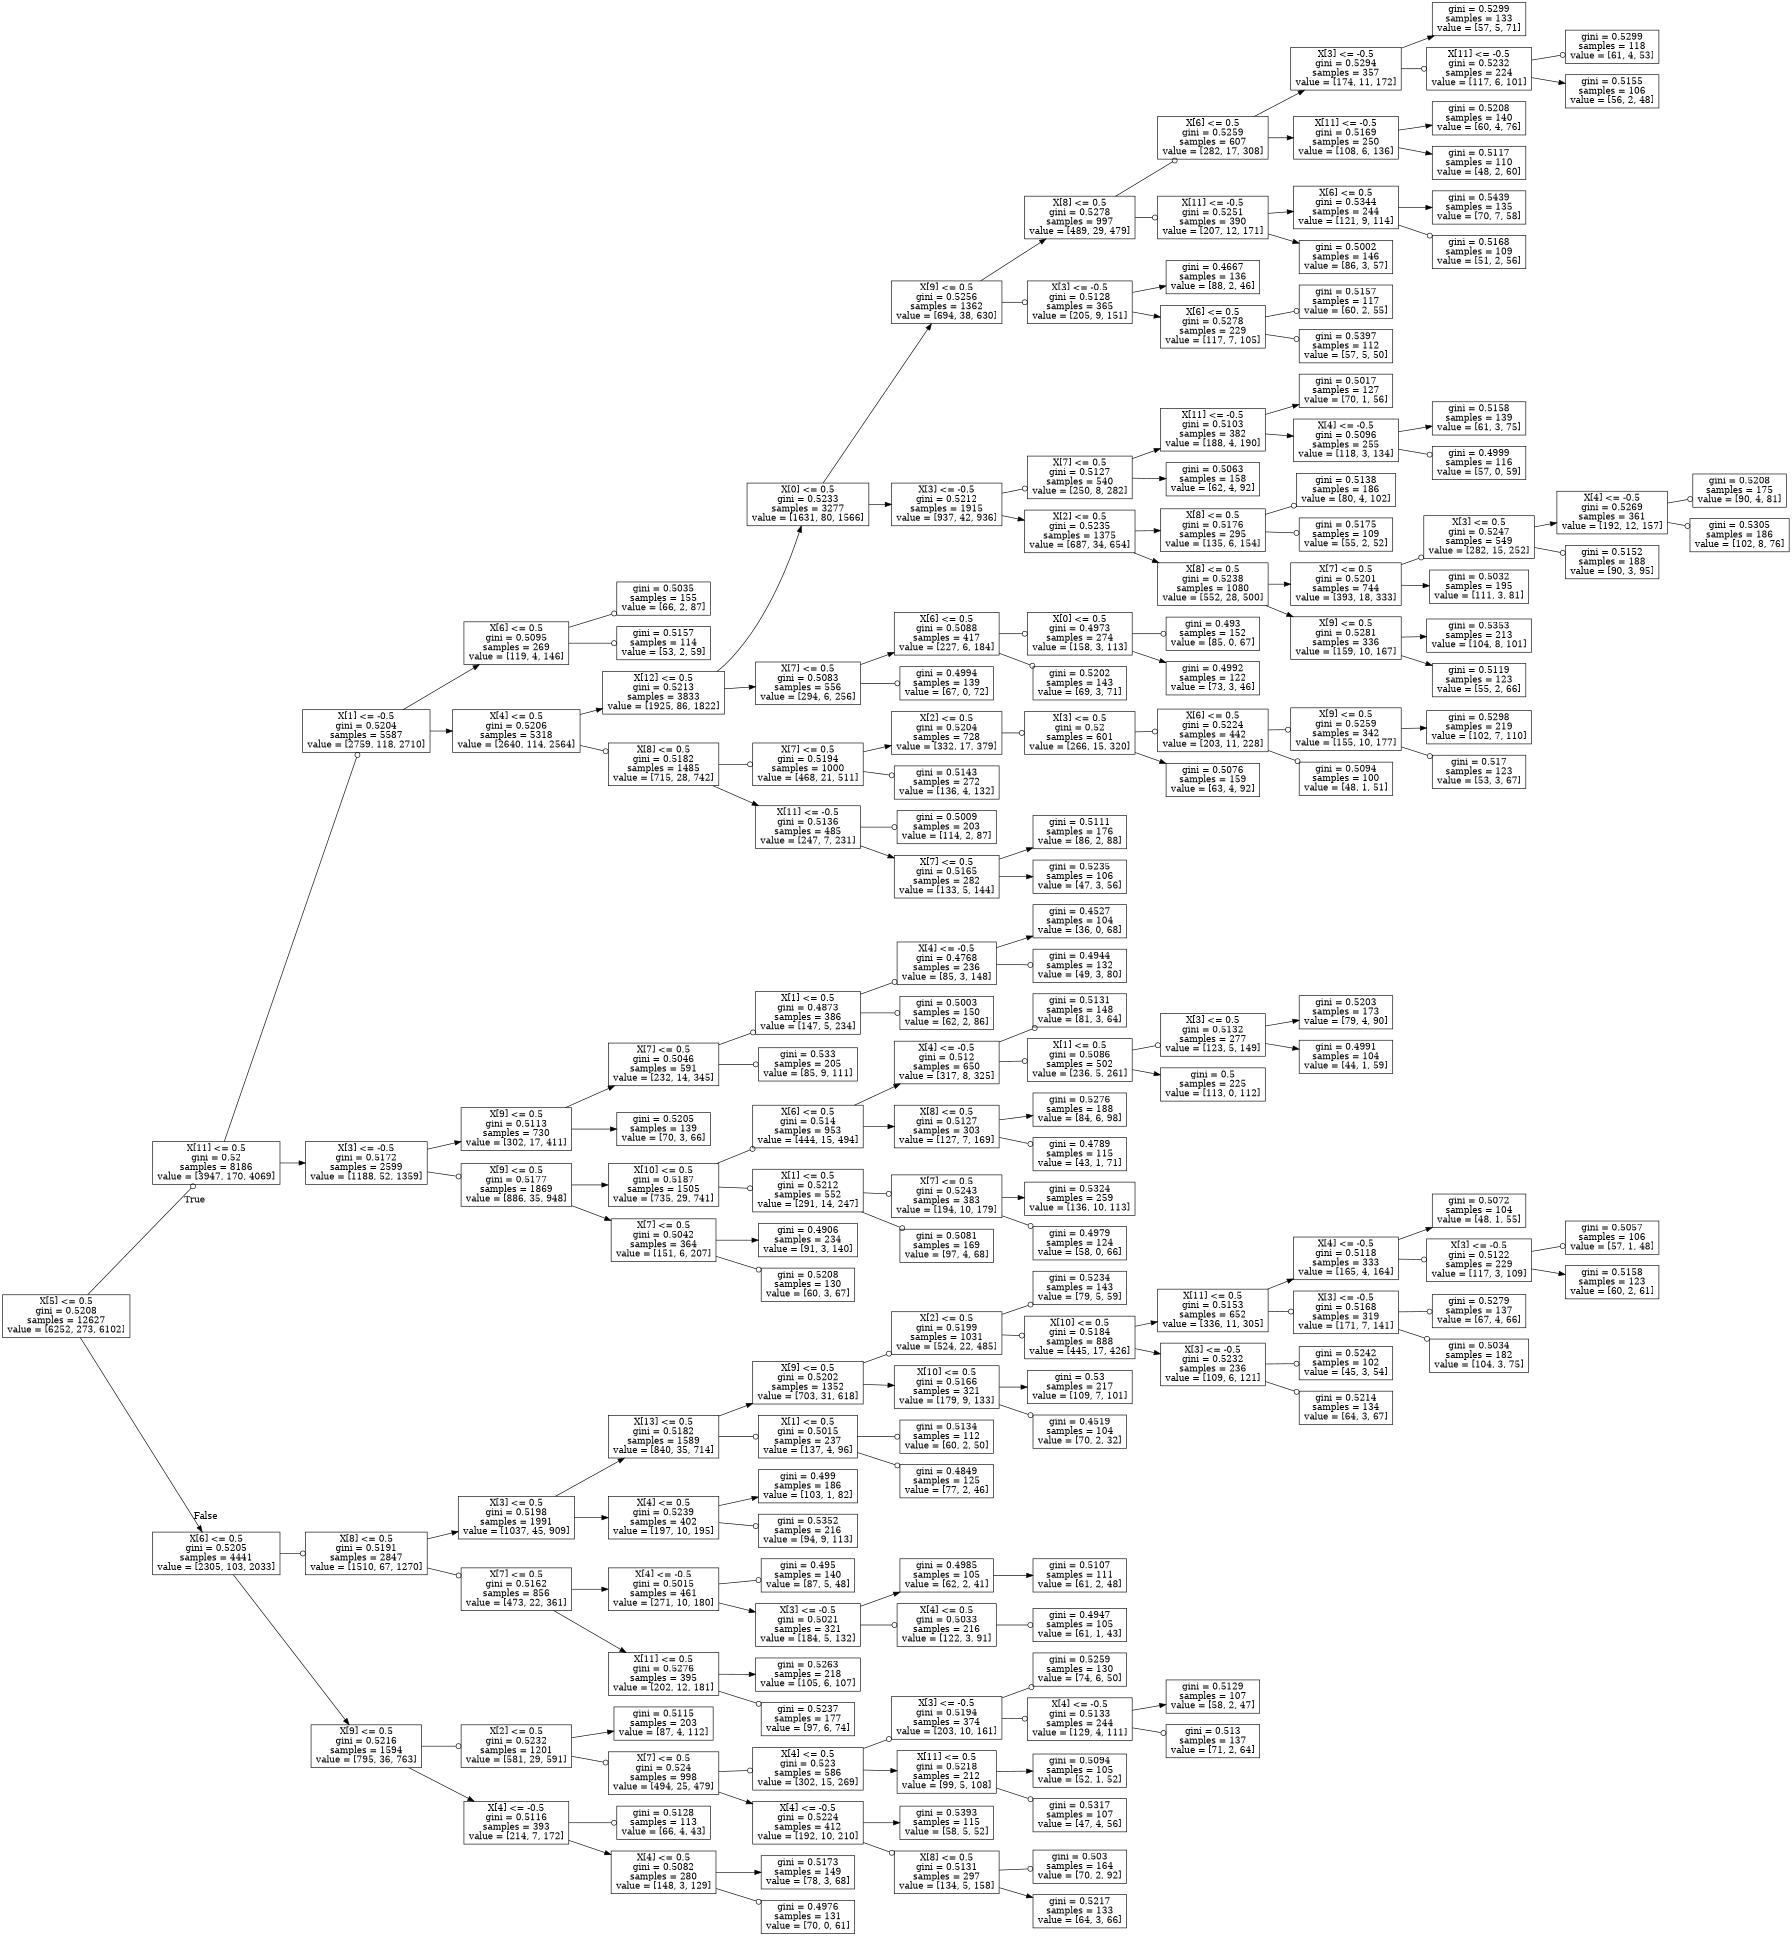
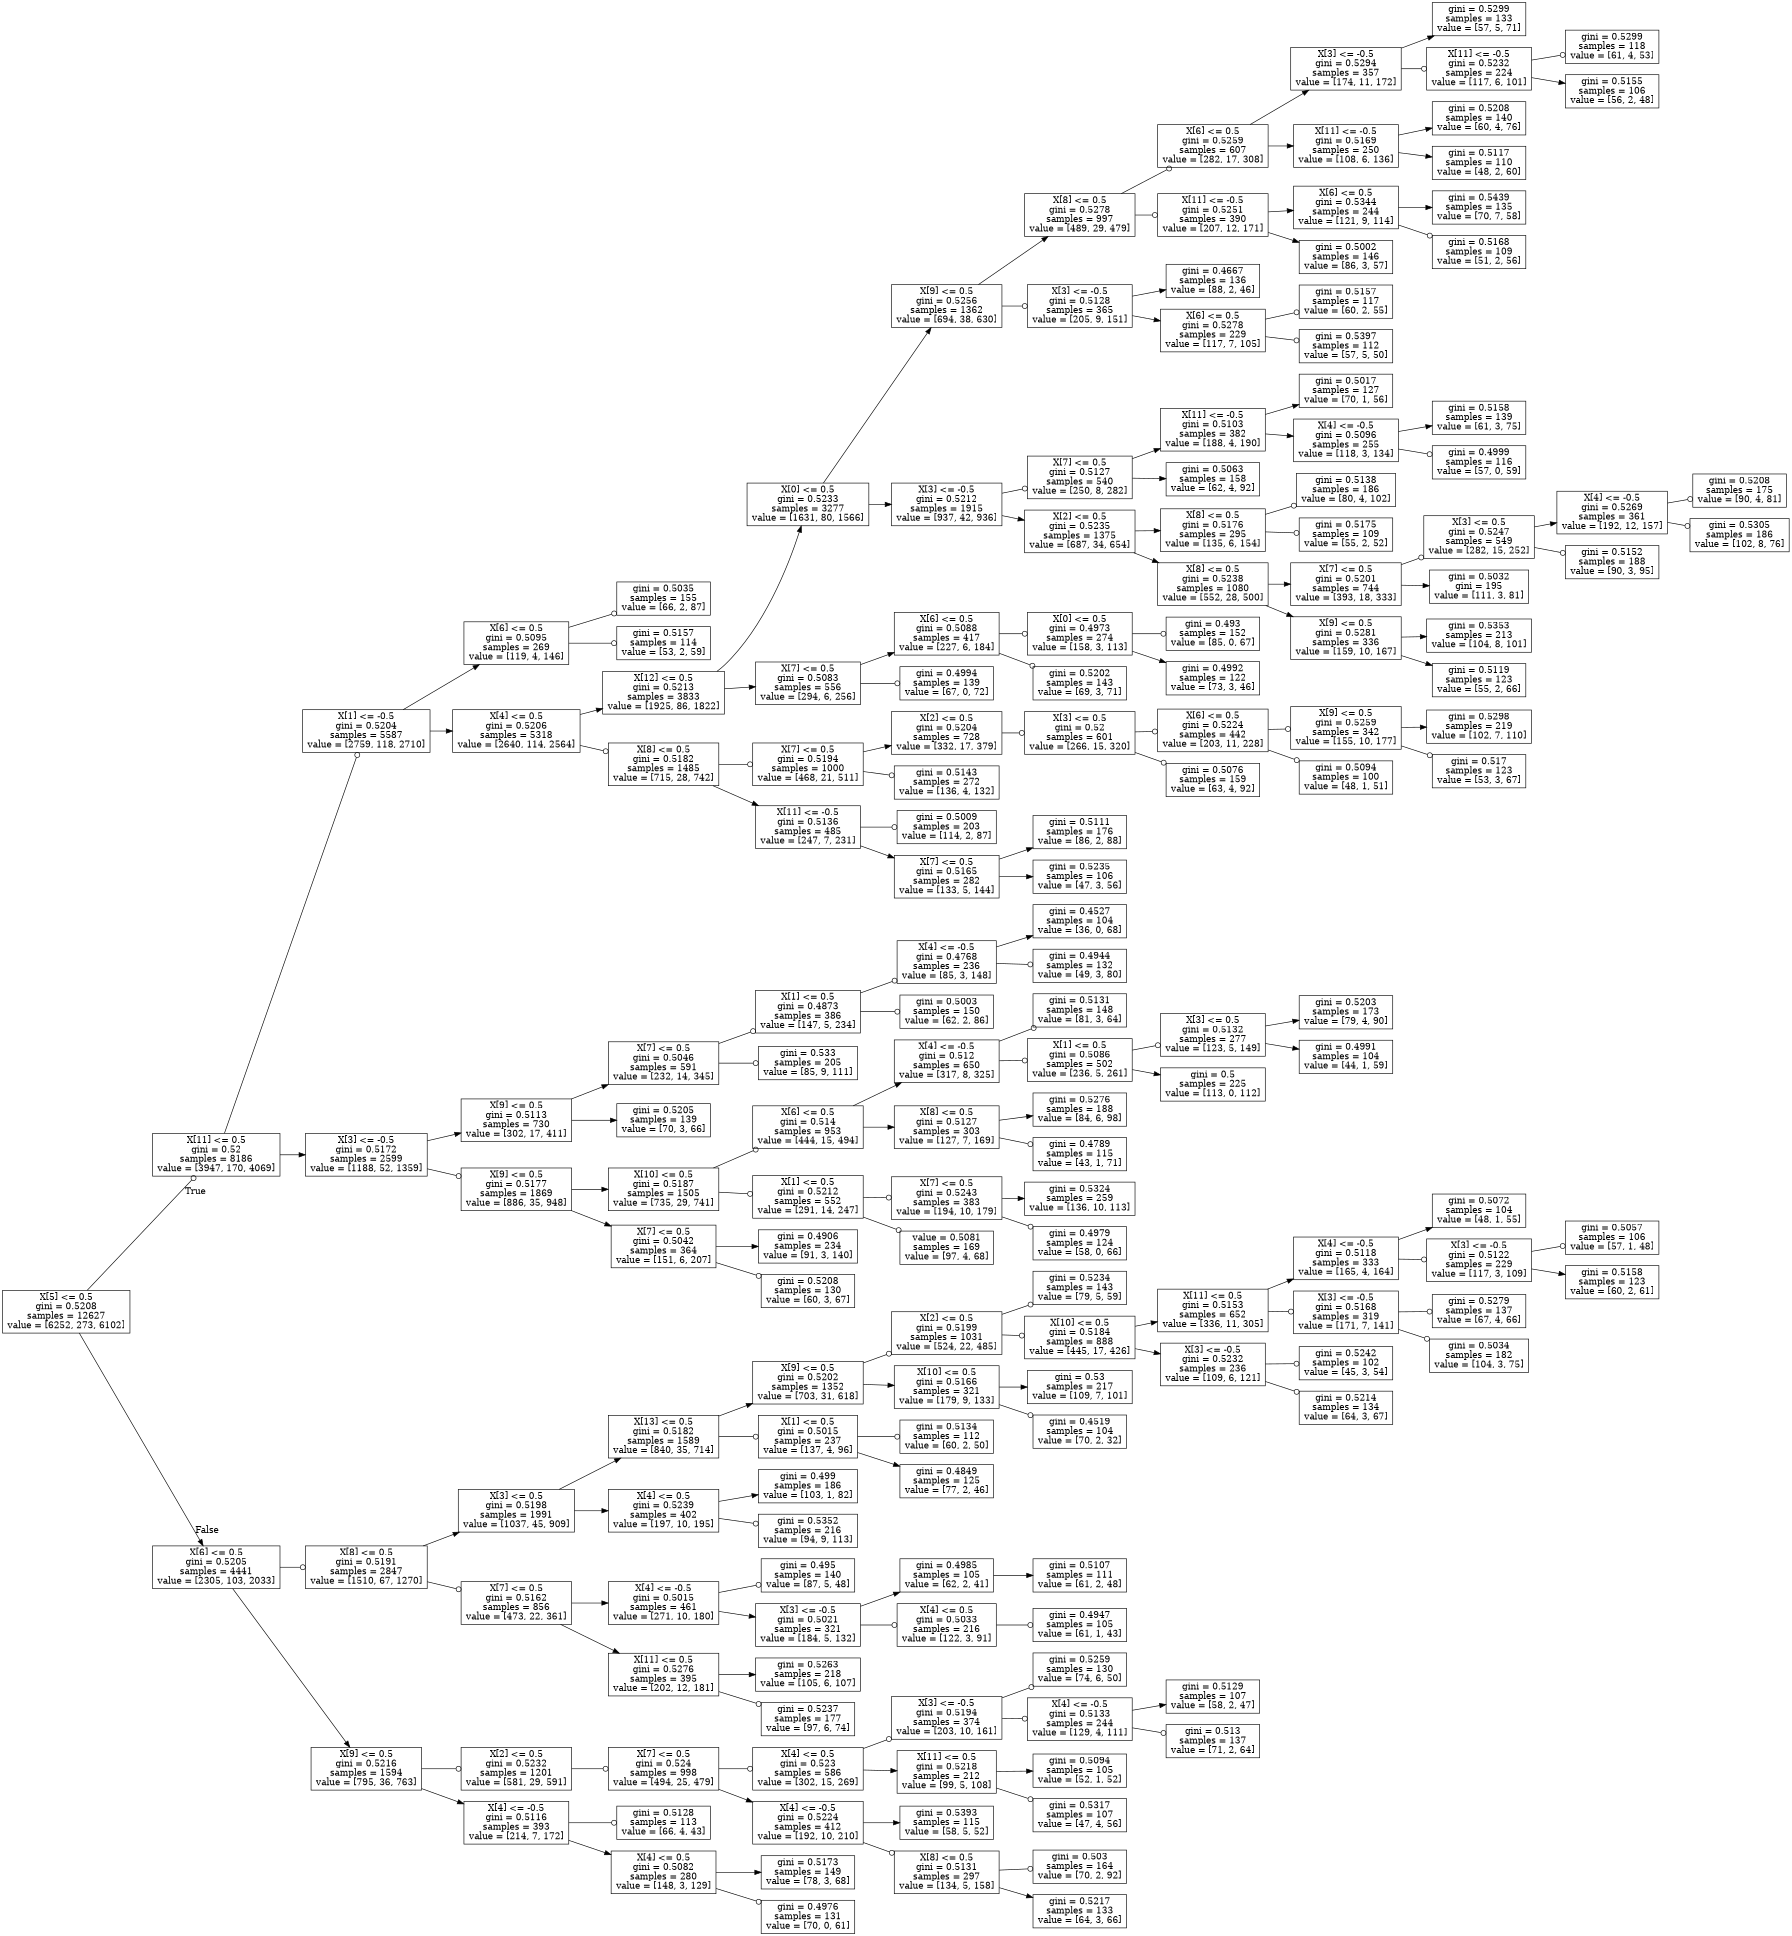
(1479, 587) -> (1479, 587)
(1148, 757) -> (1148, 757)
(947, 1246) -> (947, 1248)
(876, 1459) -> (876, 1458)
(664, 1724) -> none
